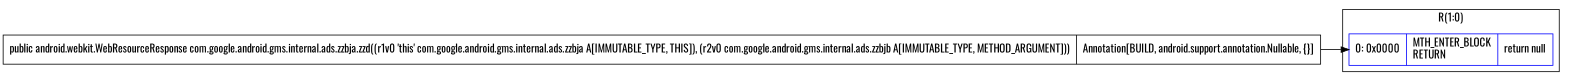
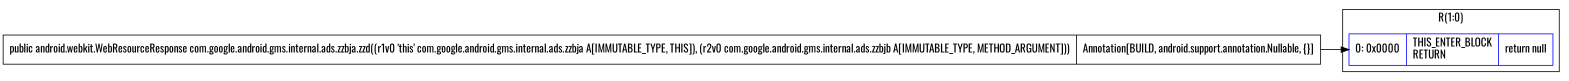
(1452, 43) -> (1453, 43)
